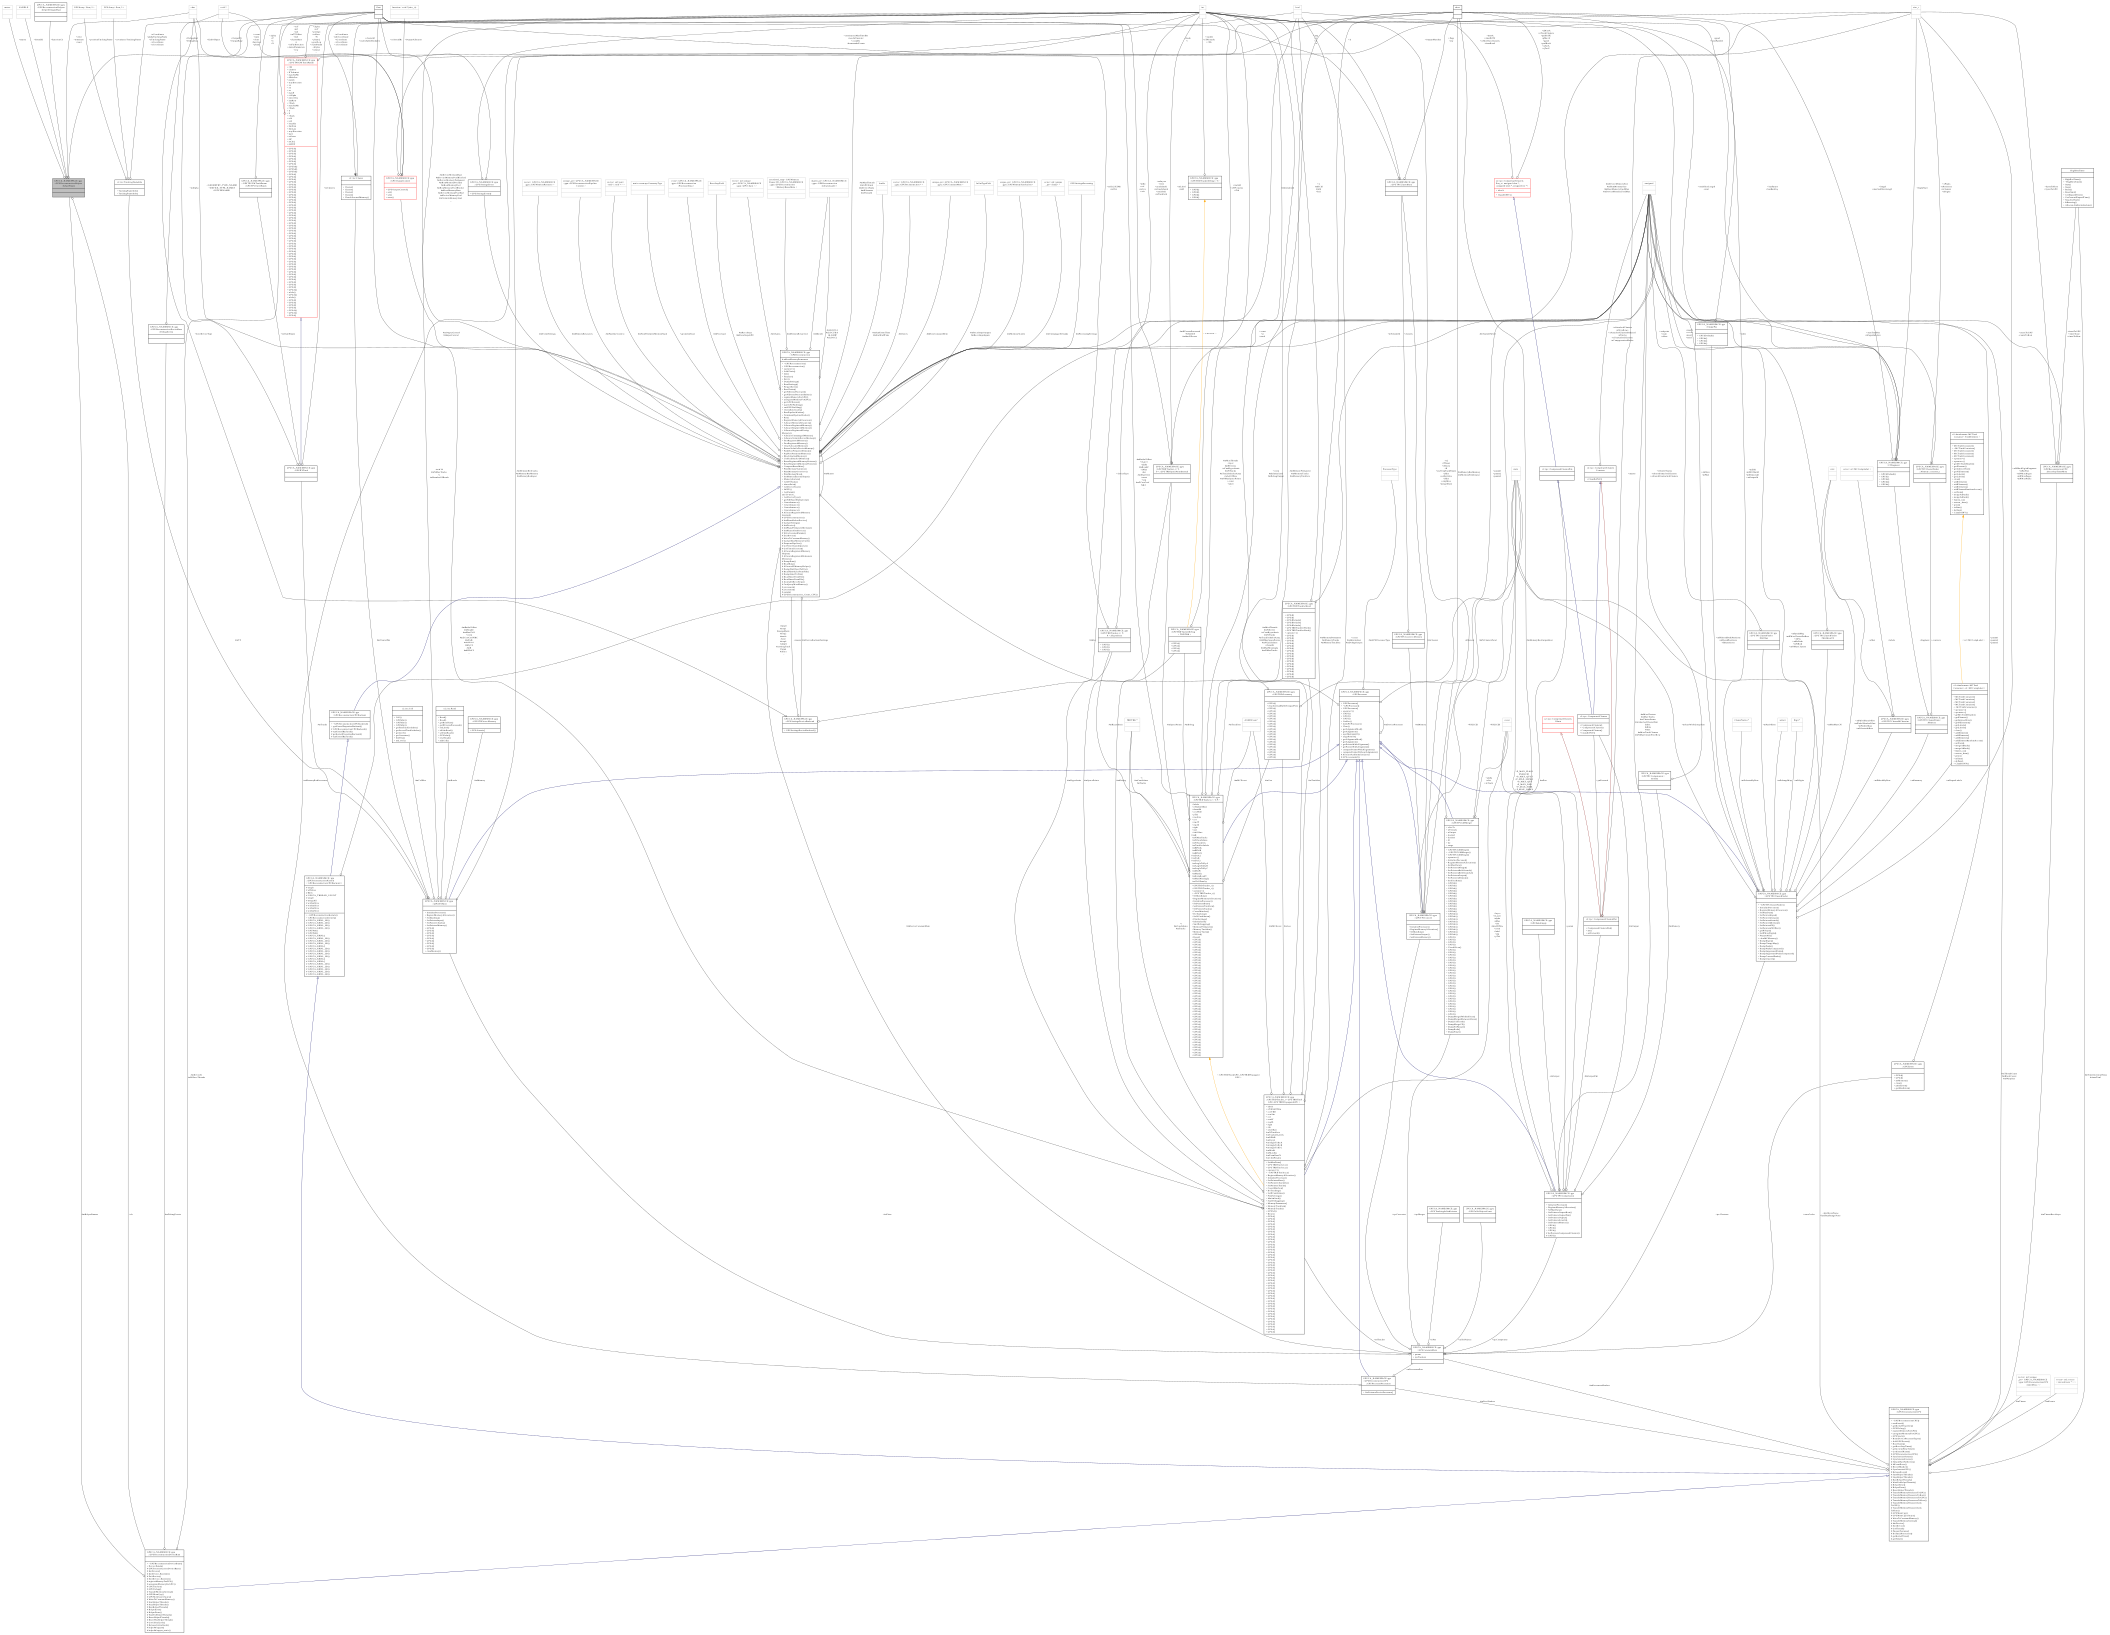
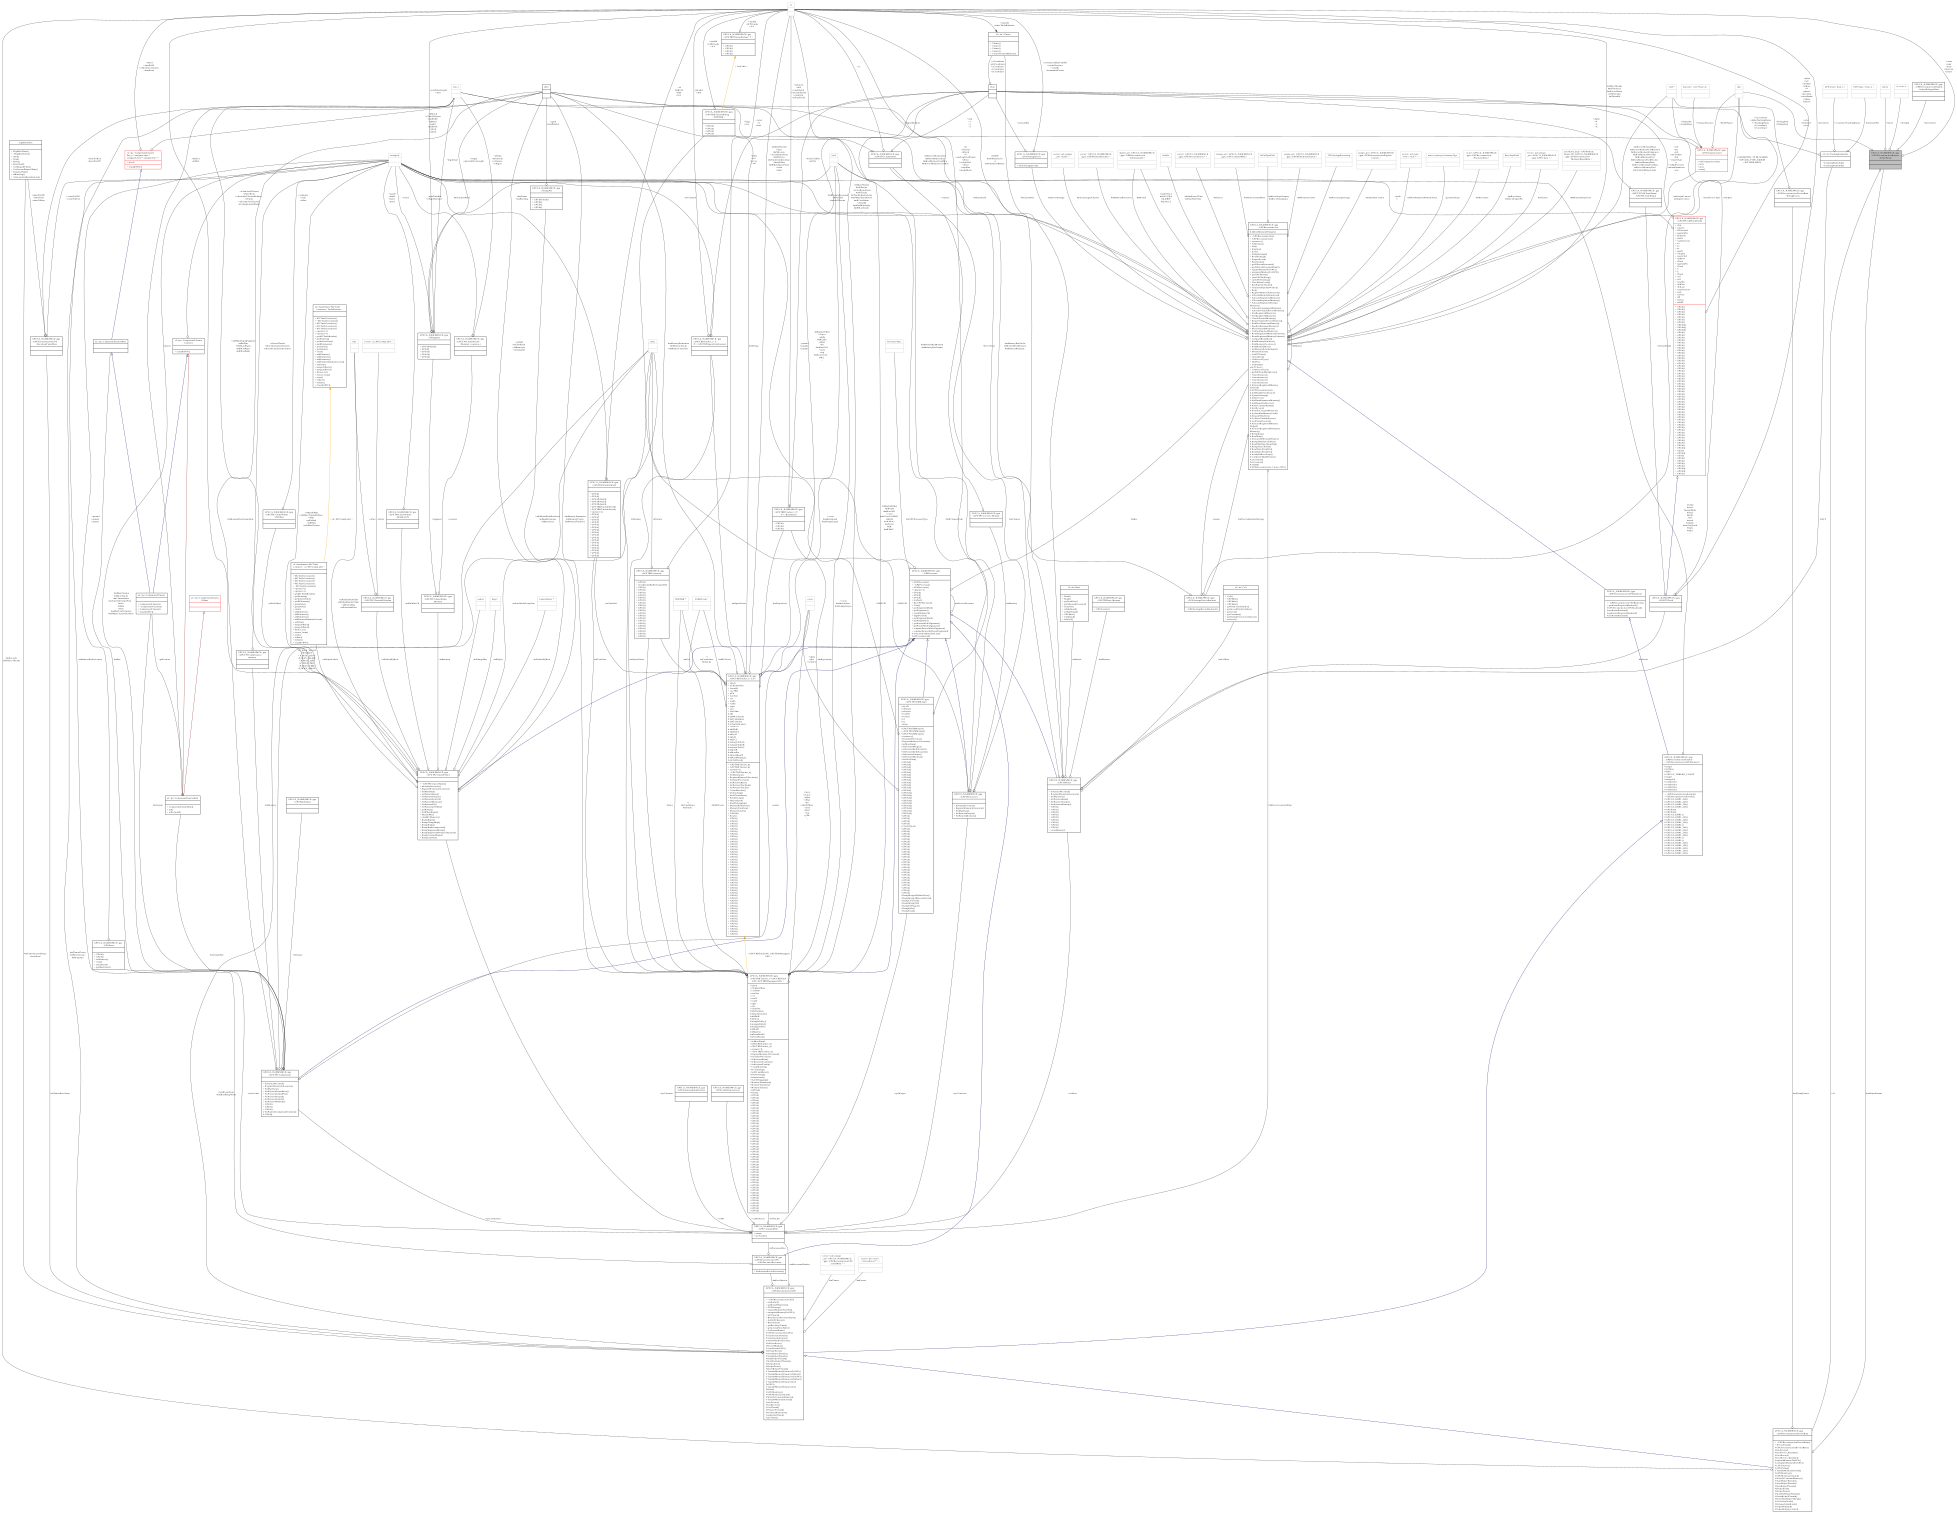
(101, 40) -> (1872, 123)
(345, 75) -> (988, 69)
(399, 738) -> (1241, 617)
